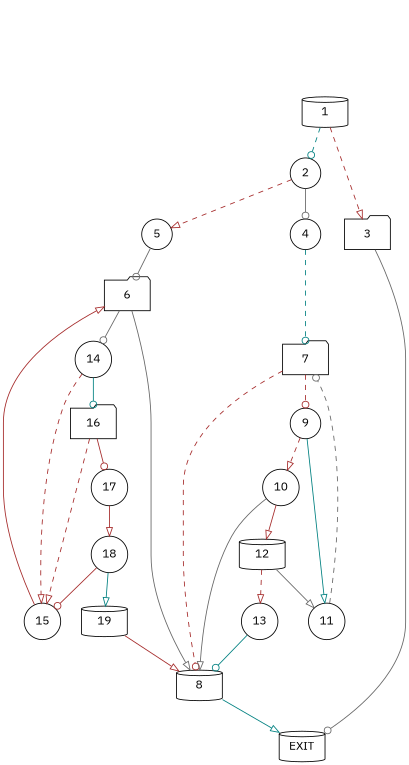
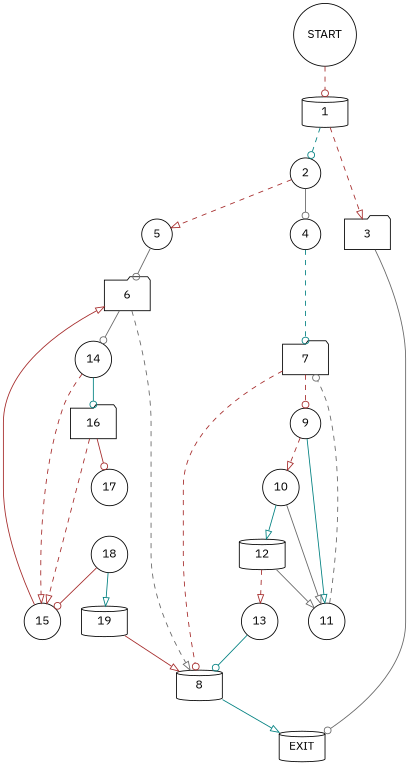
none -> (325, 35)
(151, 489) -> (151, 489)
(109, 517) -> none
(272, 518) -> (272, 518)
(216, 572) -> (302, 550)
